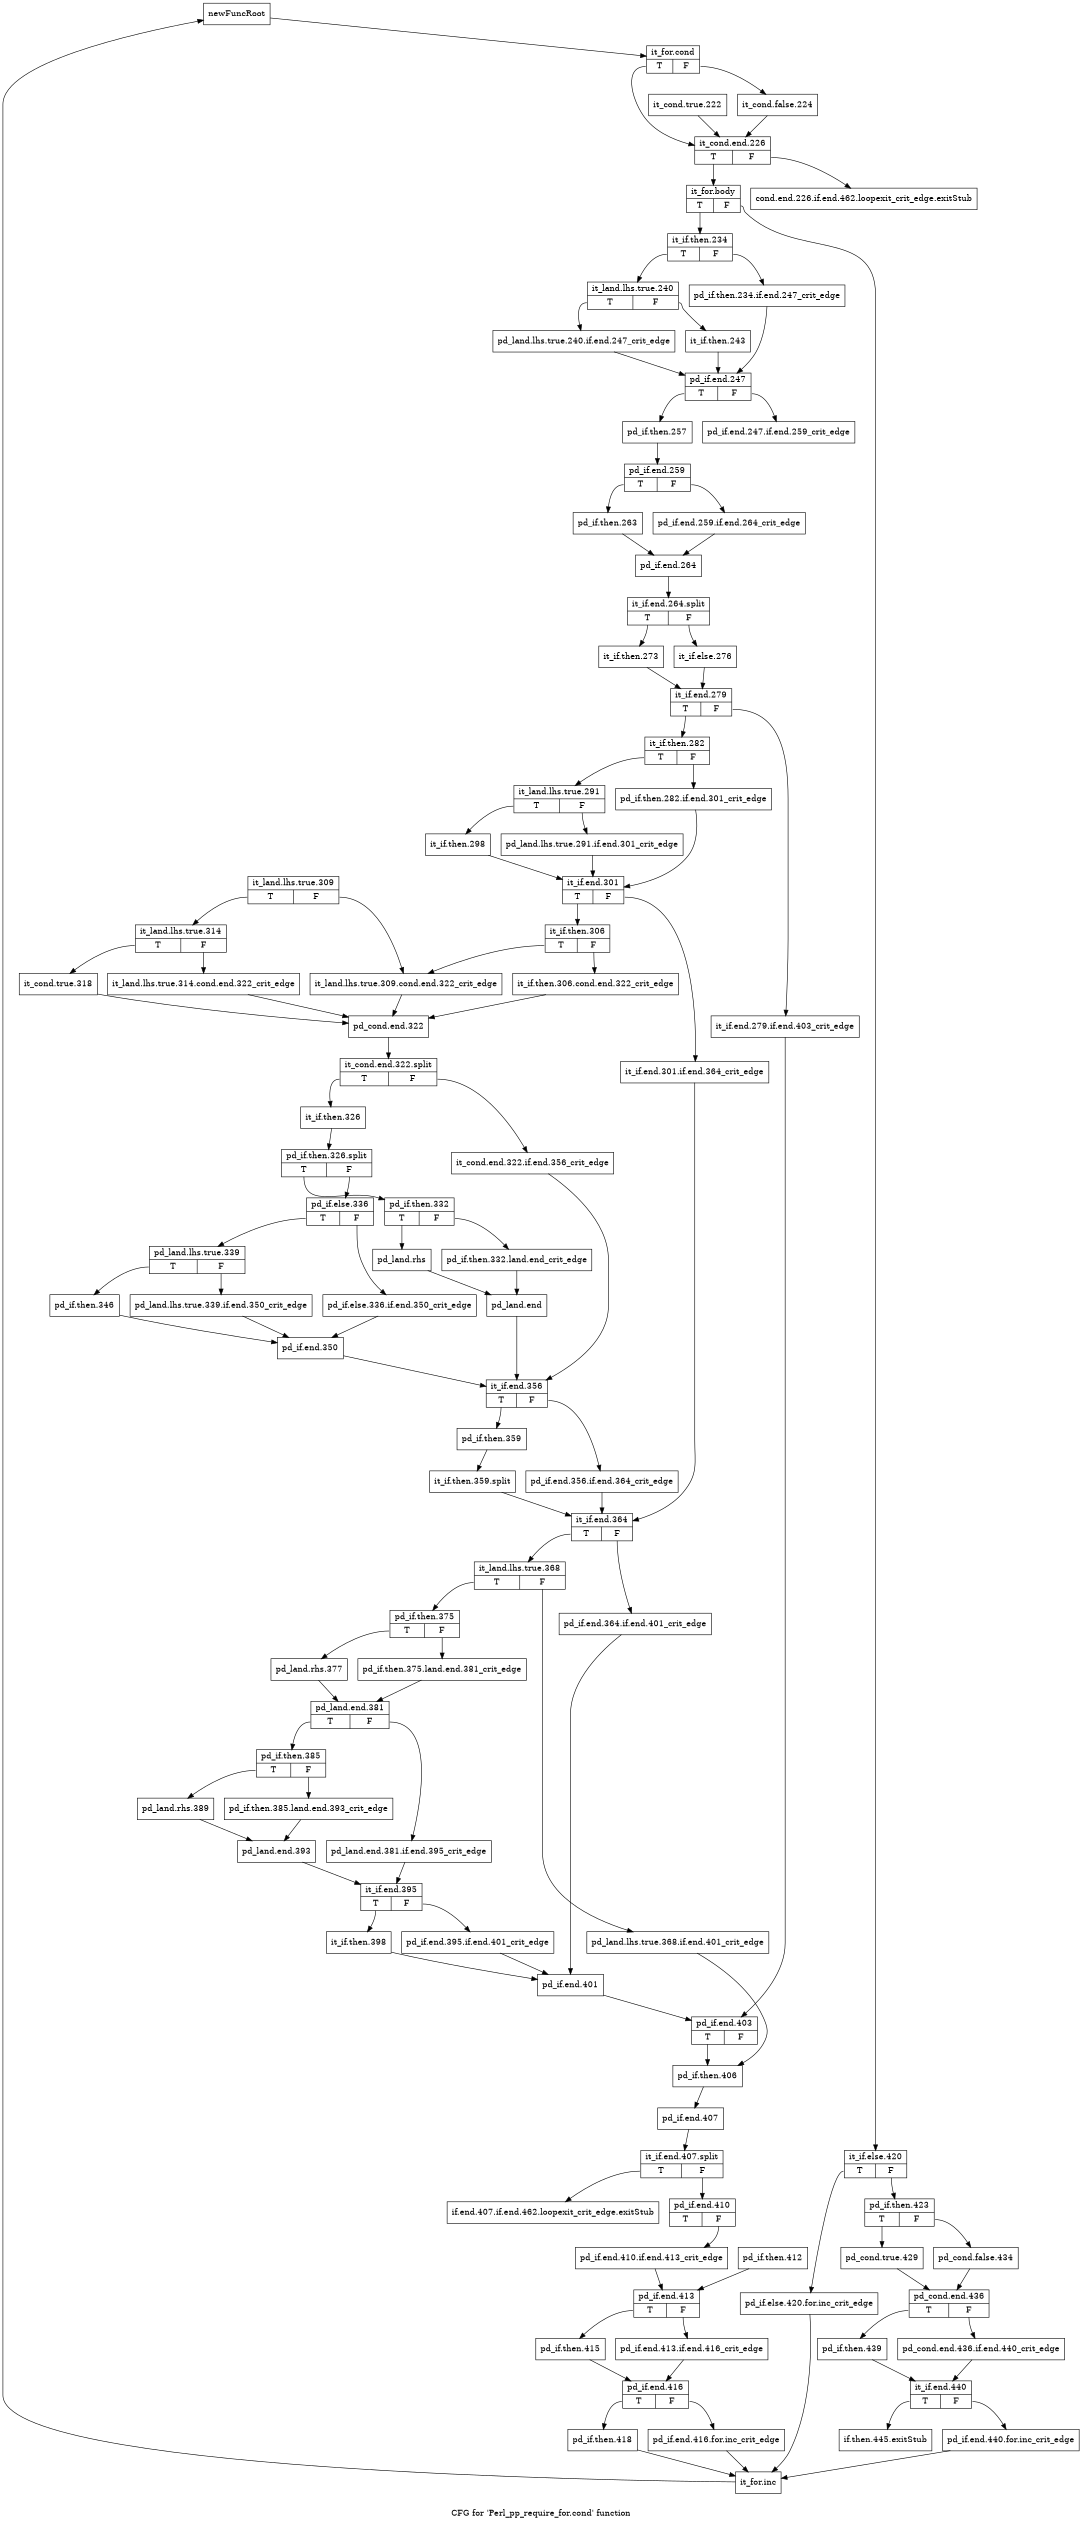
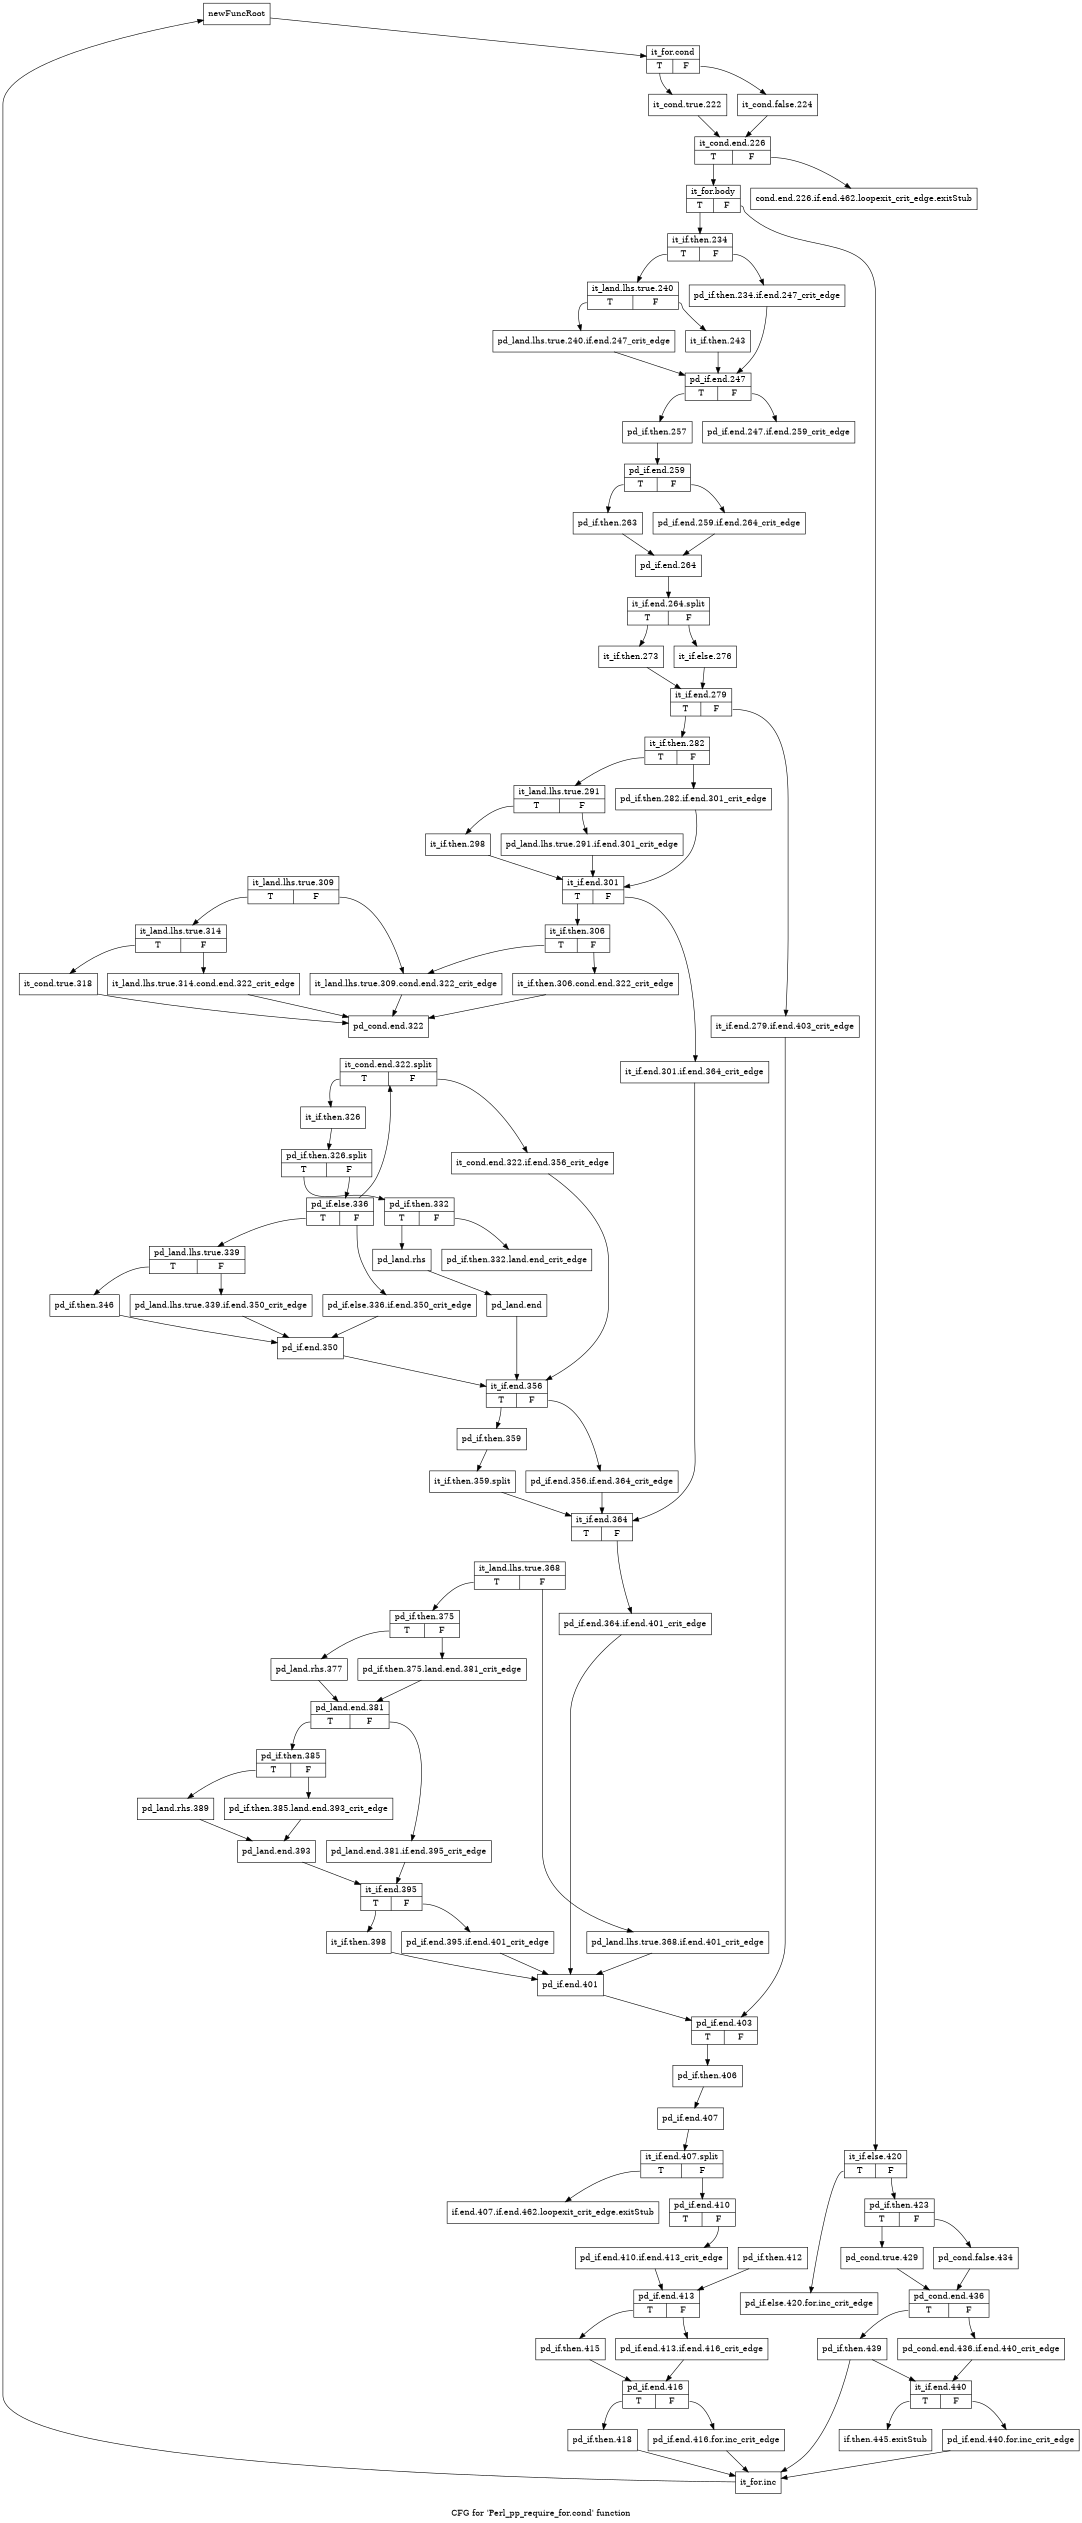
(642, 113) -> (662, 83)
(388, 1045) -> (386, 1149)
(517, 1280) -> none
(549, 1542) -> none
(751, 1998) -> (627, 1963)
(807, 2395) -> (828, 2421)
